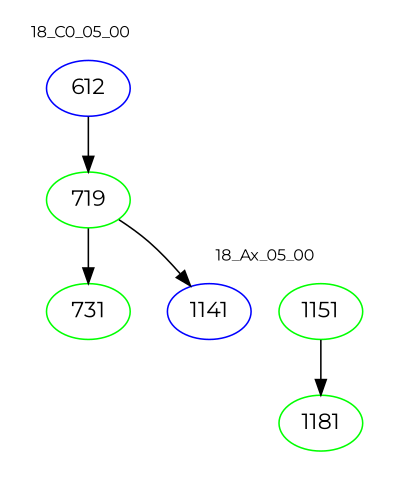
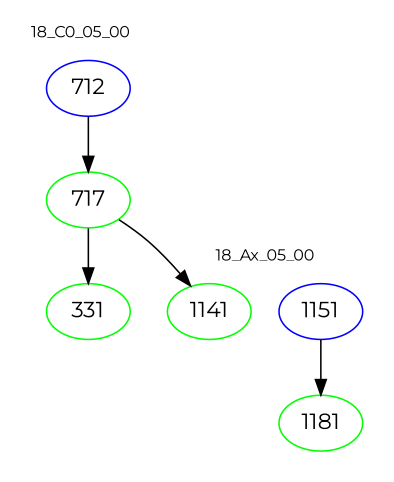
(88, 88) -> (88, 88)
(88, 200) -> (88, 200)
(88, 312) -> (88, 312)
(209, 312) -> (209, 312)
(321, 312) -> (321, 312)
